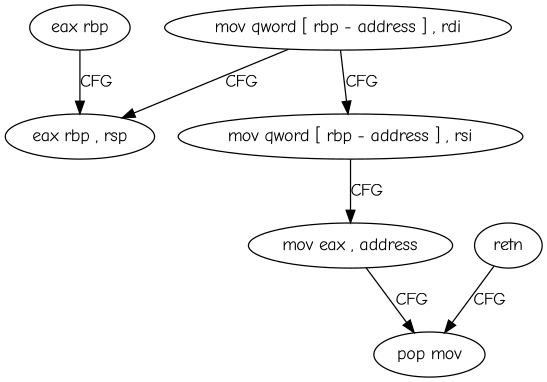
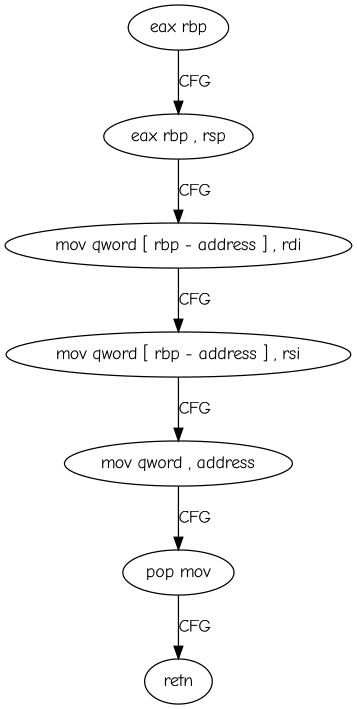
(211, 81) -> (178, 185)
(351, 246) -> (178, 464)
(473, 295) -> (178, 621)
